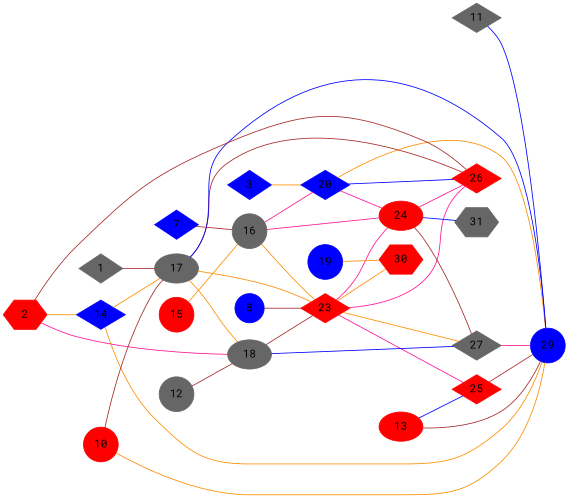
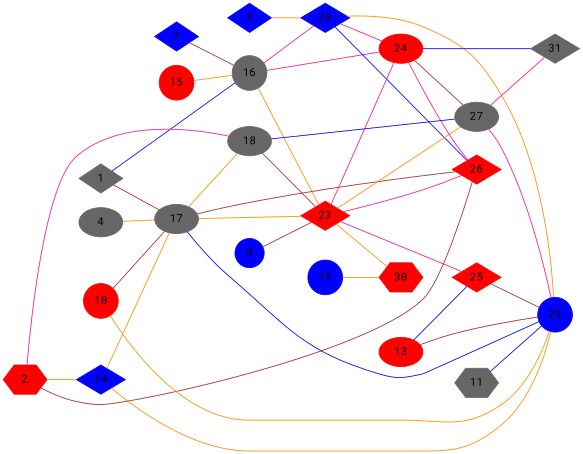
(477, 18) -> (477, 383)
none -> (518, 81)
none -> (180, 123)
none -> (101, 222)
(477, 222) -> (555, 49)
(477, 346) -> (477, 117)
(177, 394) -> none
